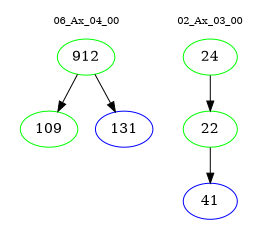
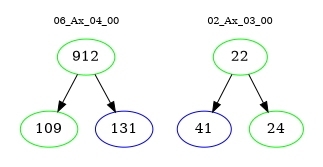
(210, 88) -> (256, 89)
